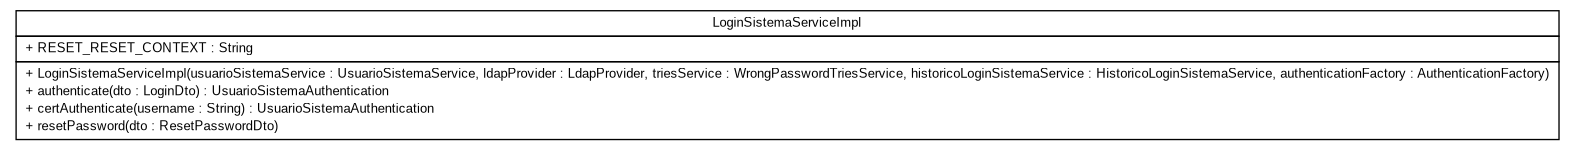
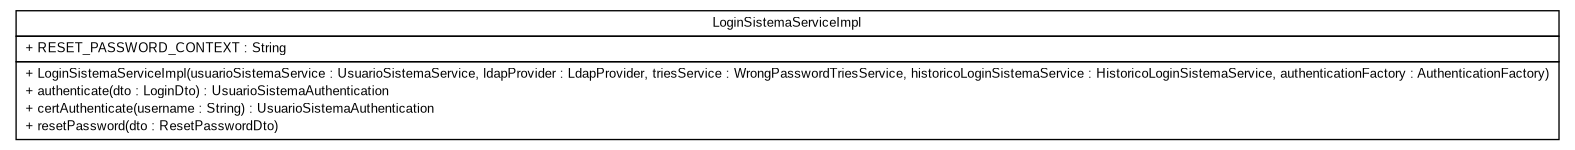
(140, 48) -> (156, 48)
